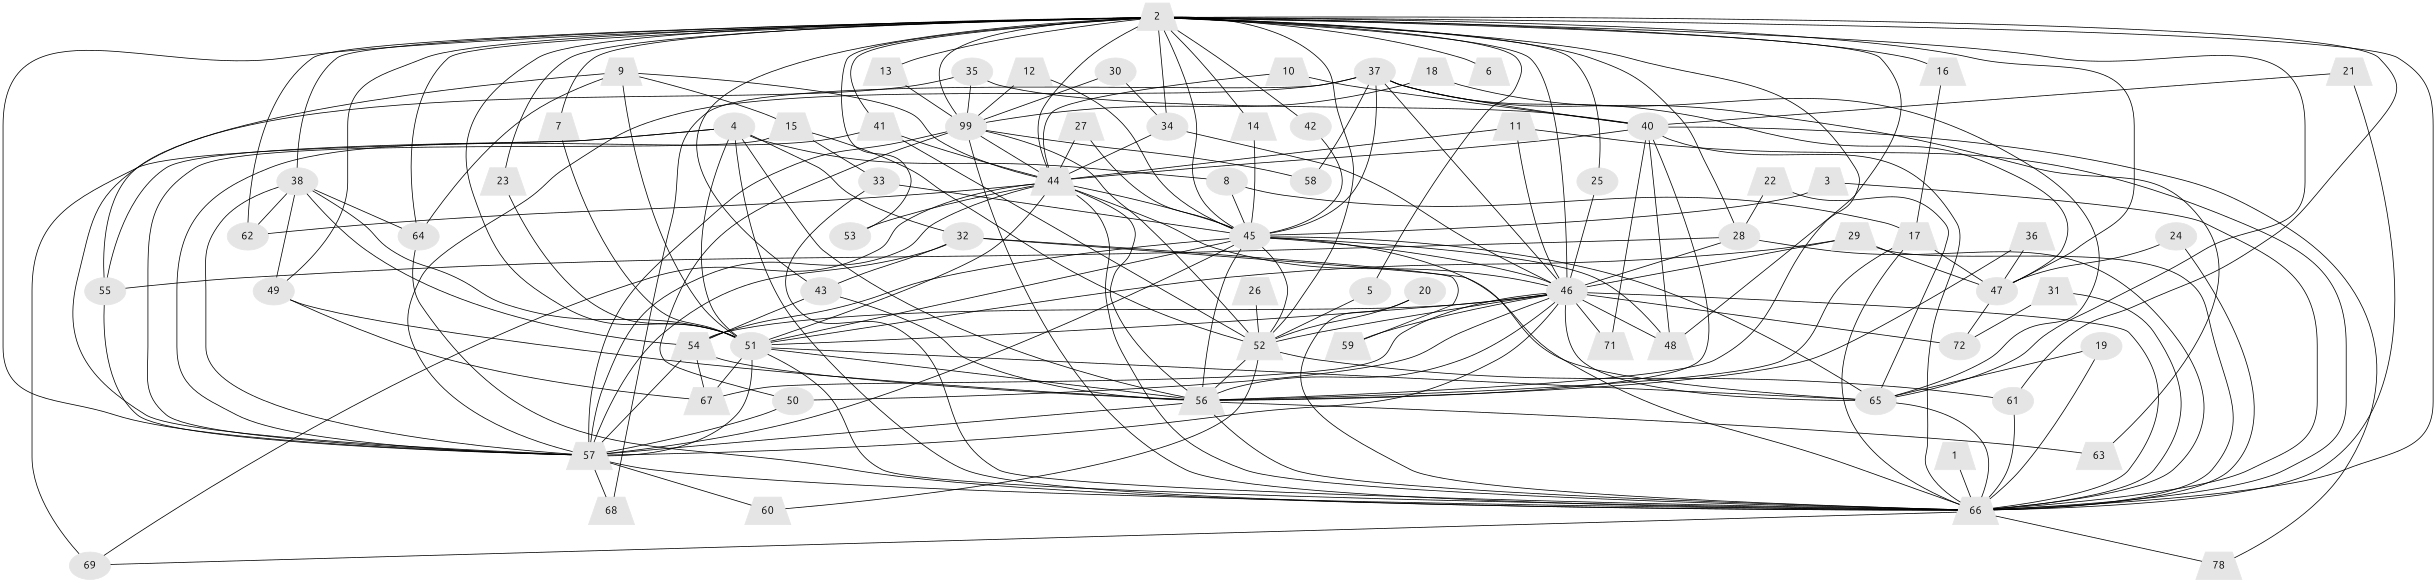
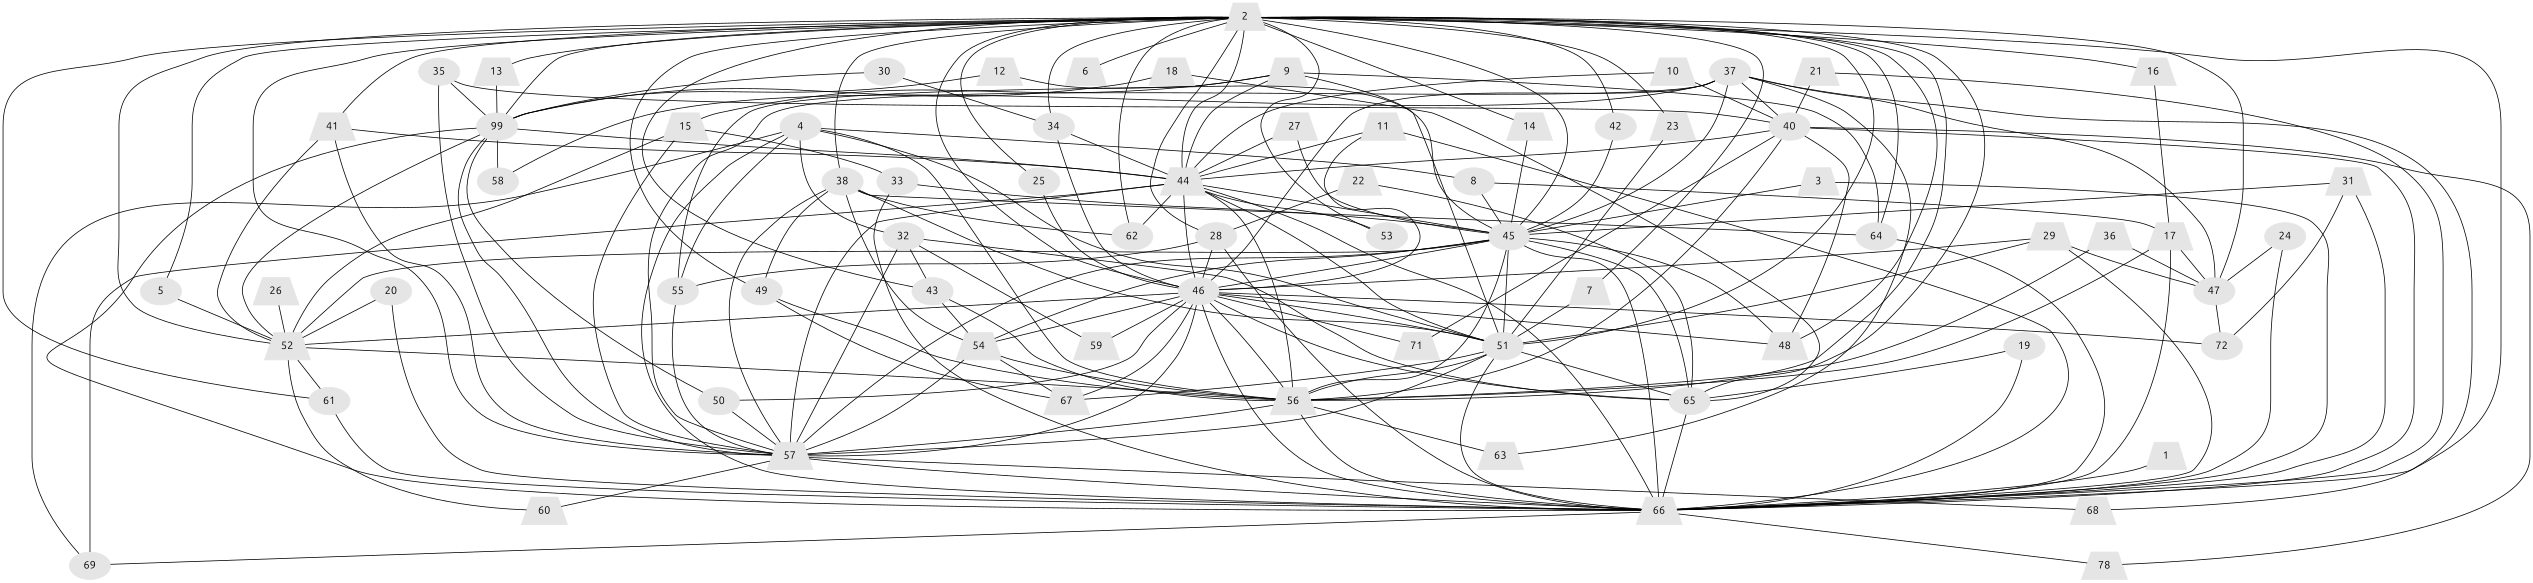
none -> (1870, 213)
